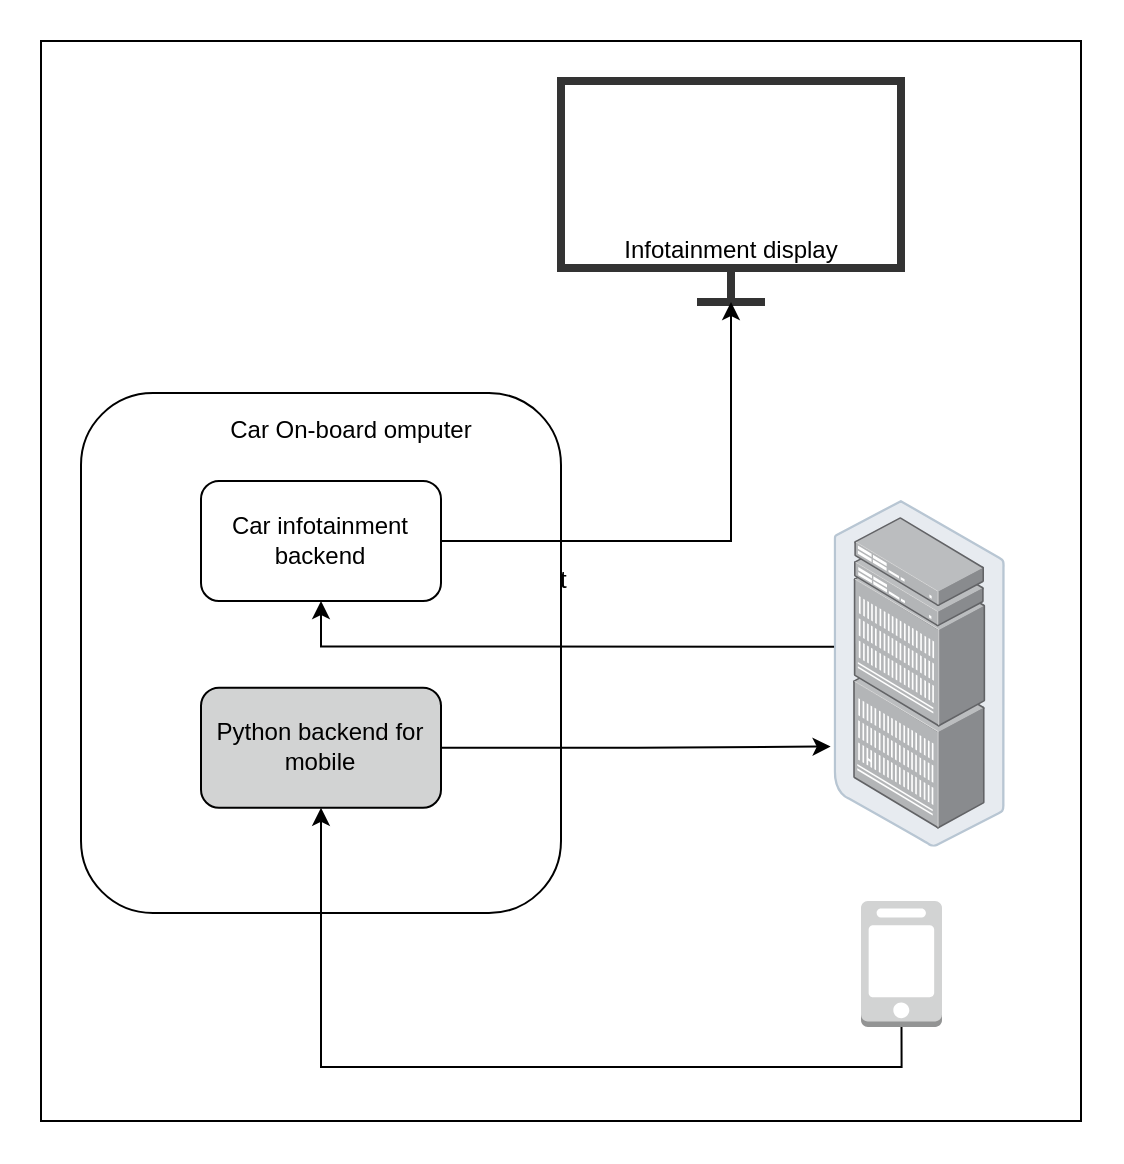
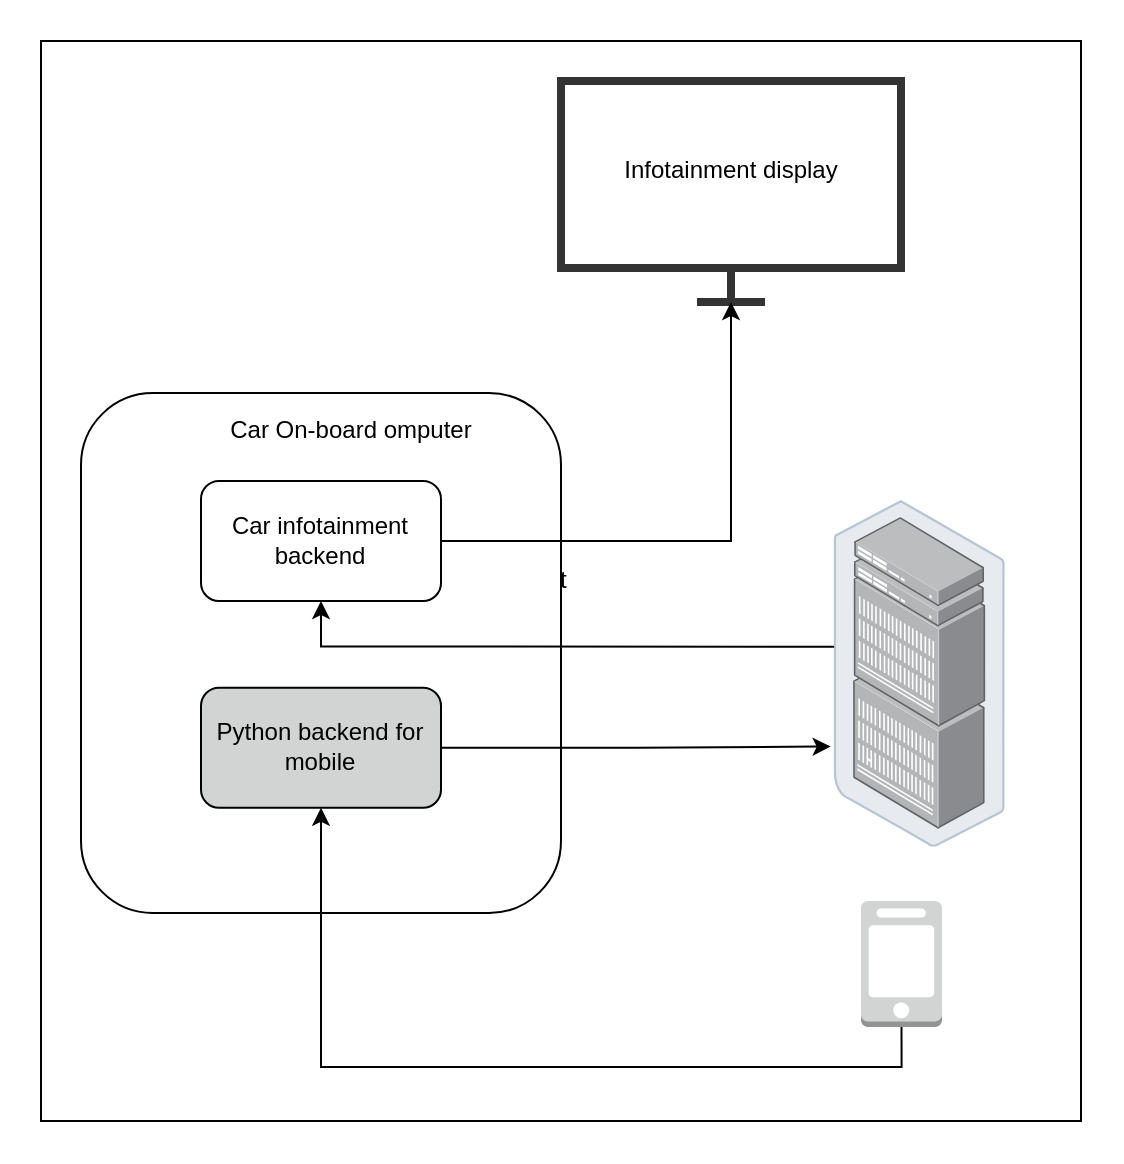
(731, 251) -> (731, 171)
